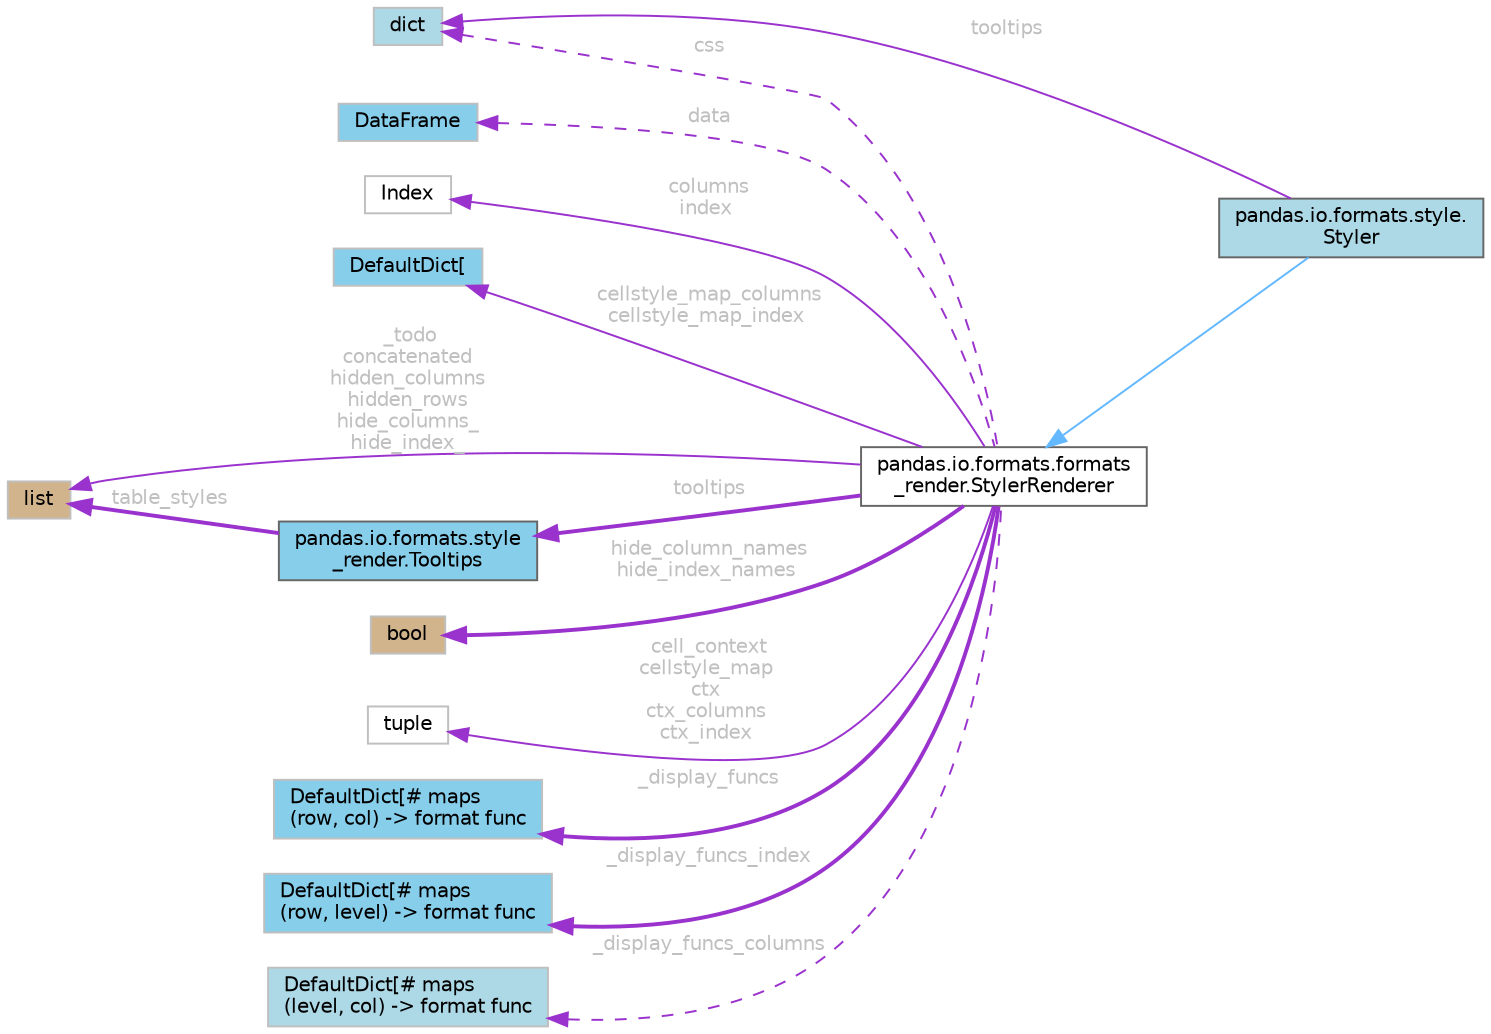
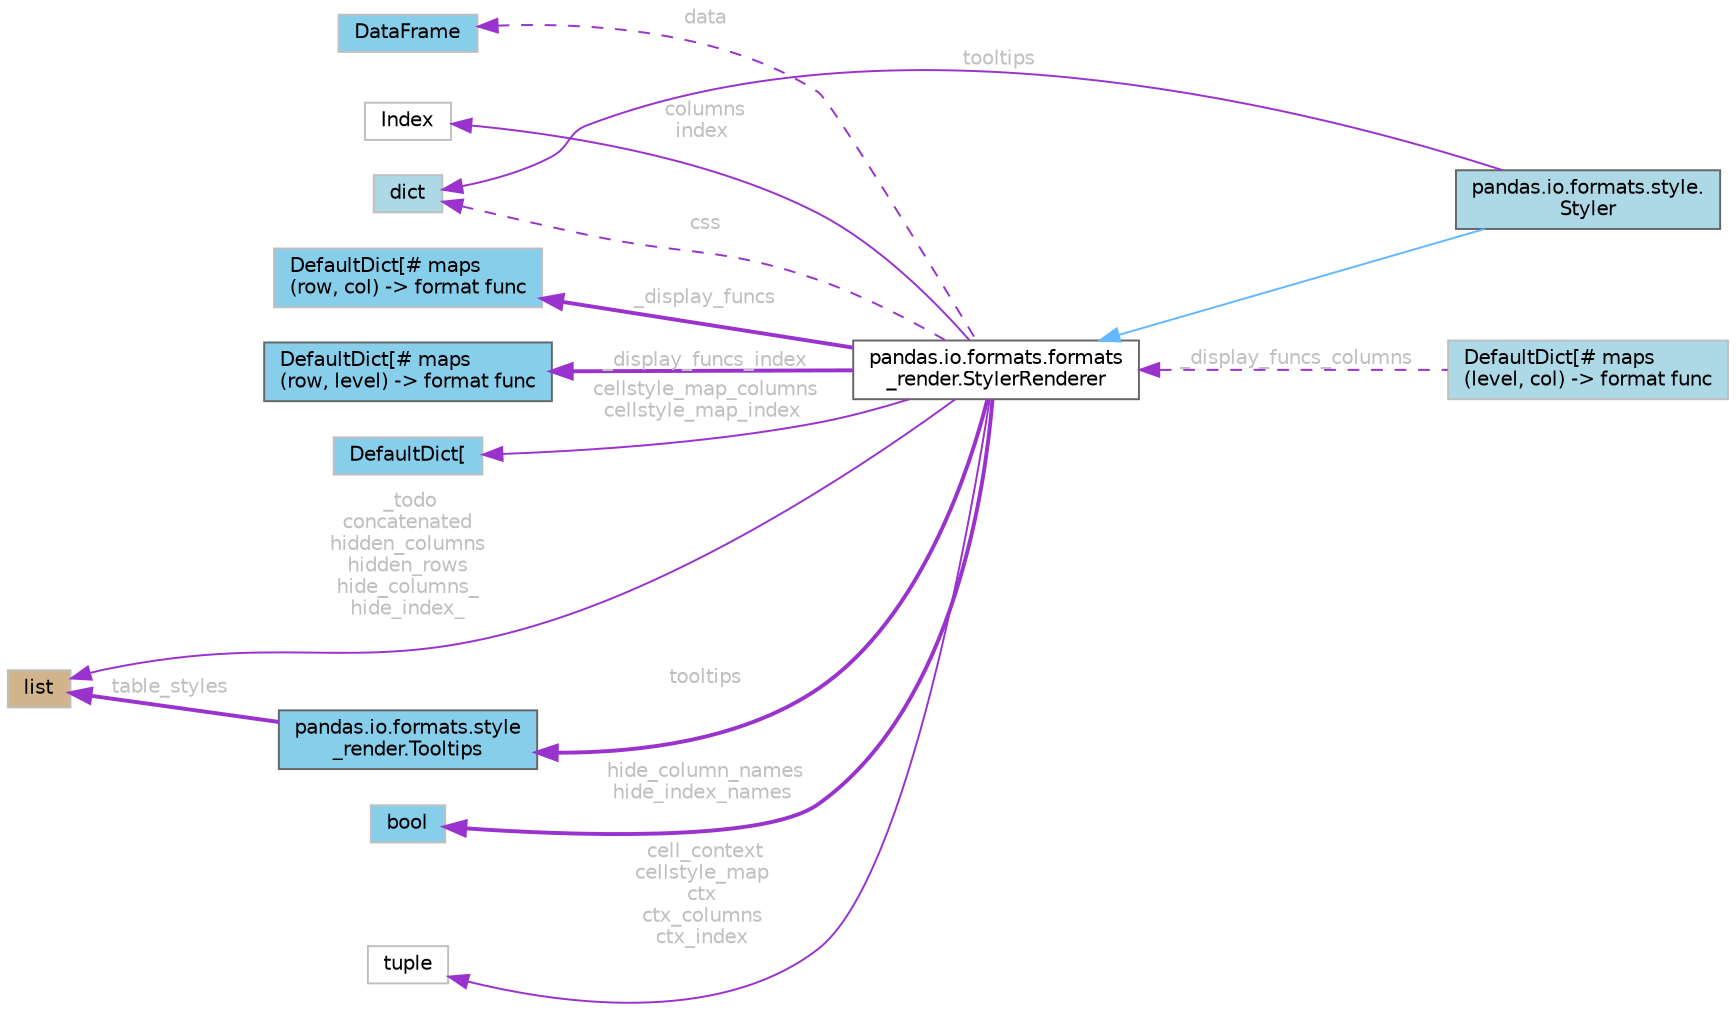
(408, 635) -> (408, 824)
(900, 872) -> (1304, 370)
(408, 903) -> (408, 372)
